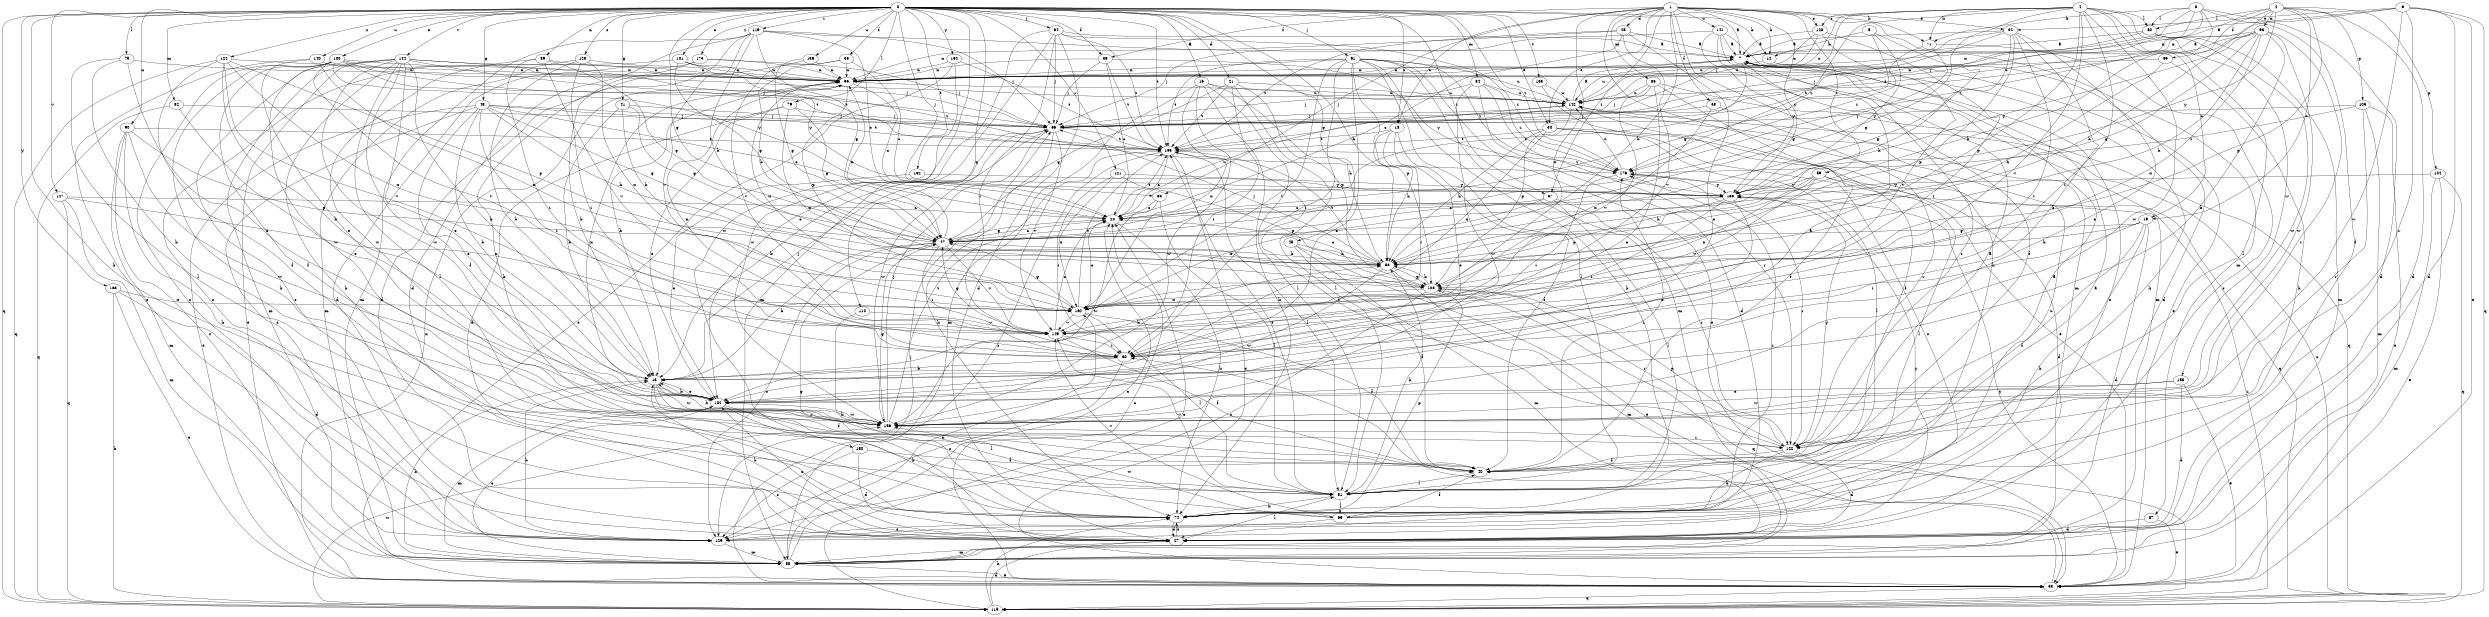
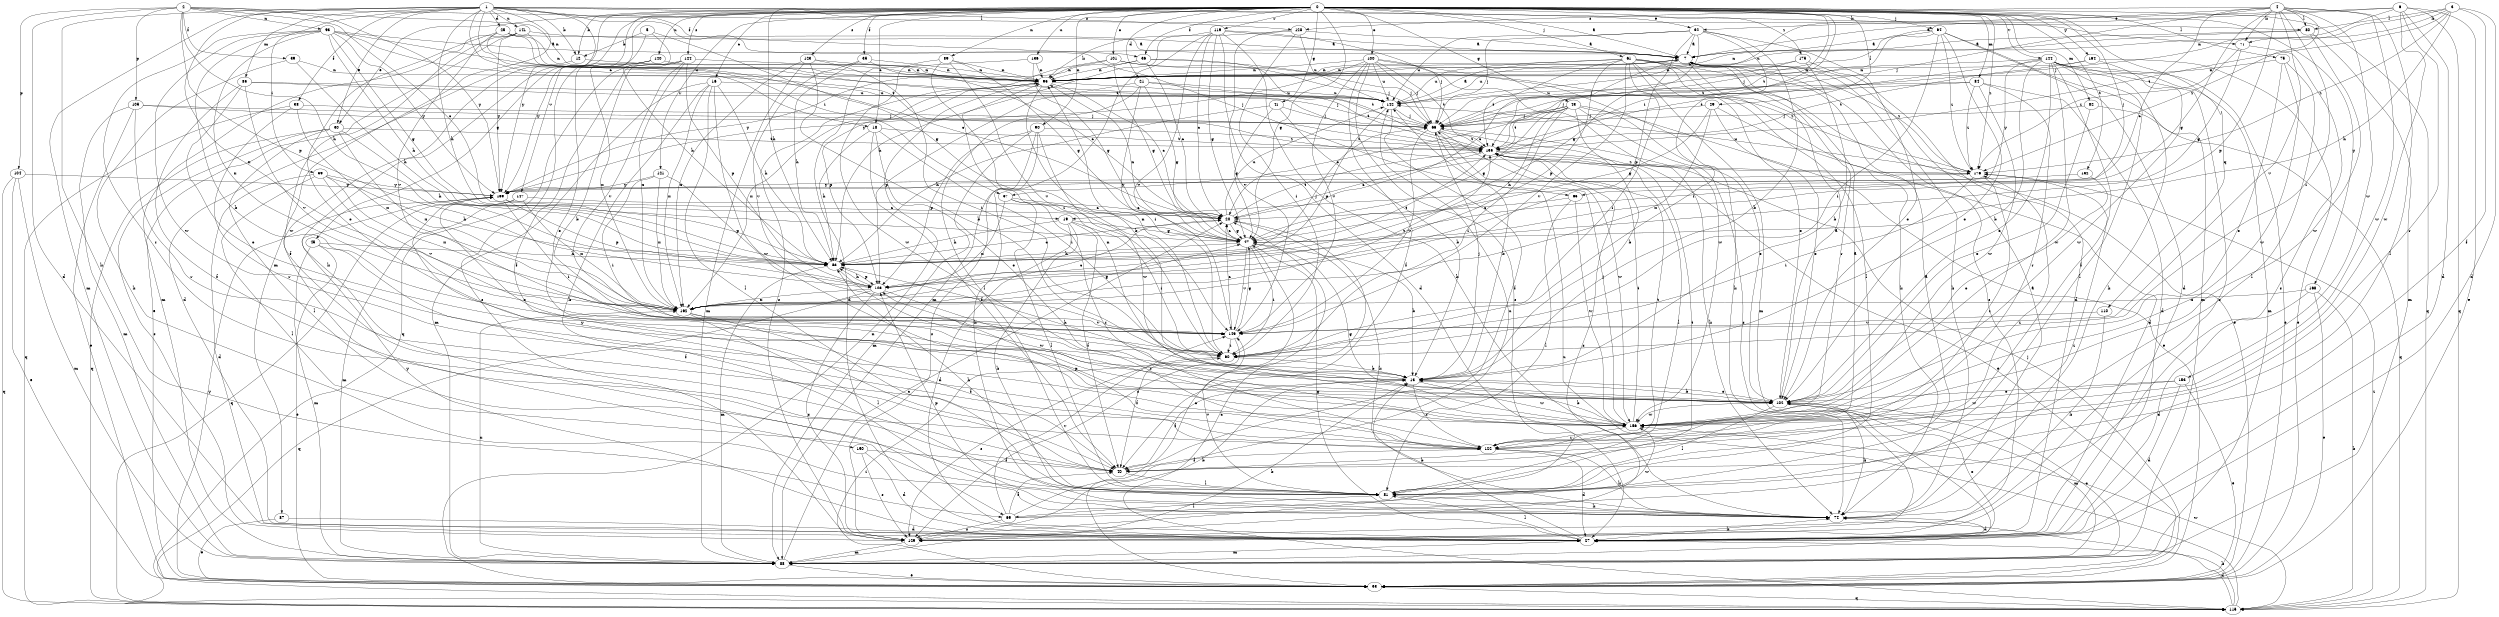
(1794, 59) -> (1083, 59)
(1540, 82) -> none
(790, 105) -> (1712, 105)
(177, 243) -> (2262, 243)
(2279, 598) -> (81, 600)
